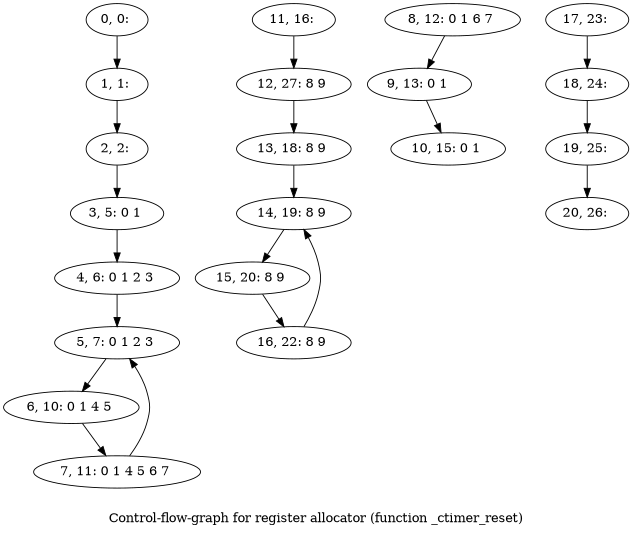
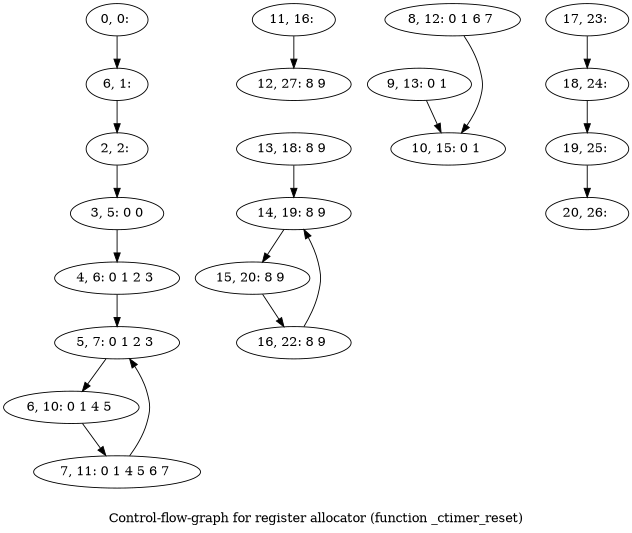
(438, 48) -> (482, 81)
(117, 84) -> (117, 84)
(294, 112) -> none
(117, 214) -> (117, 214)
